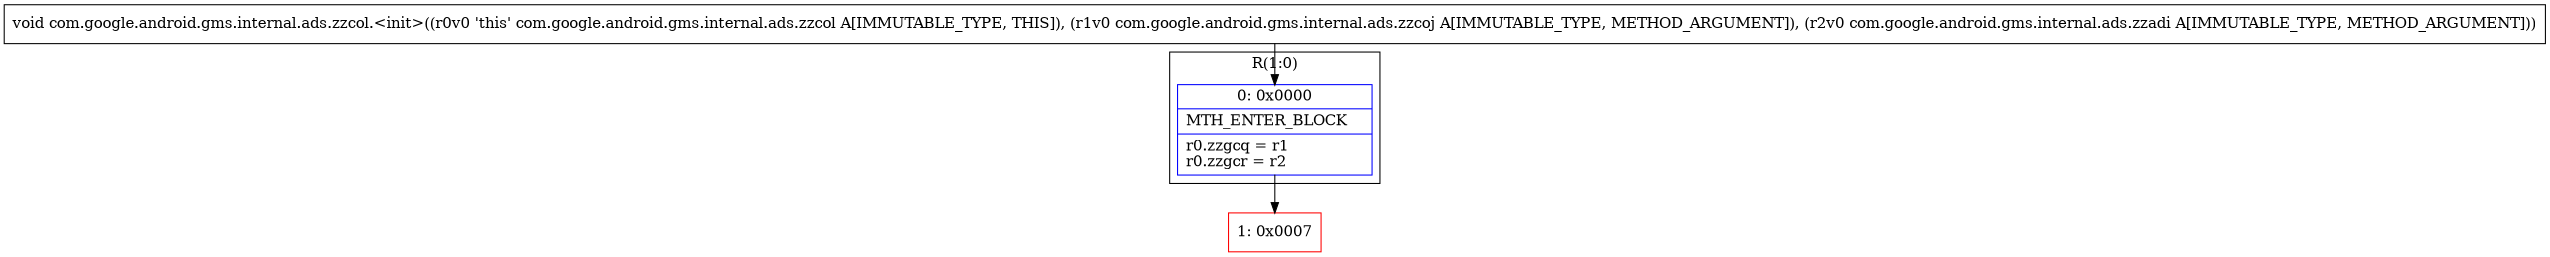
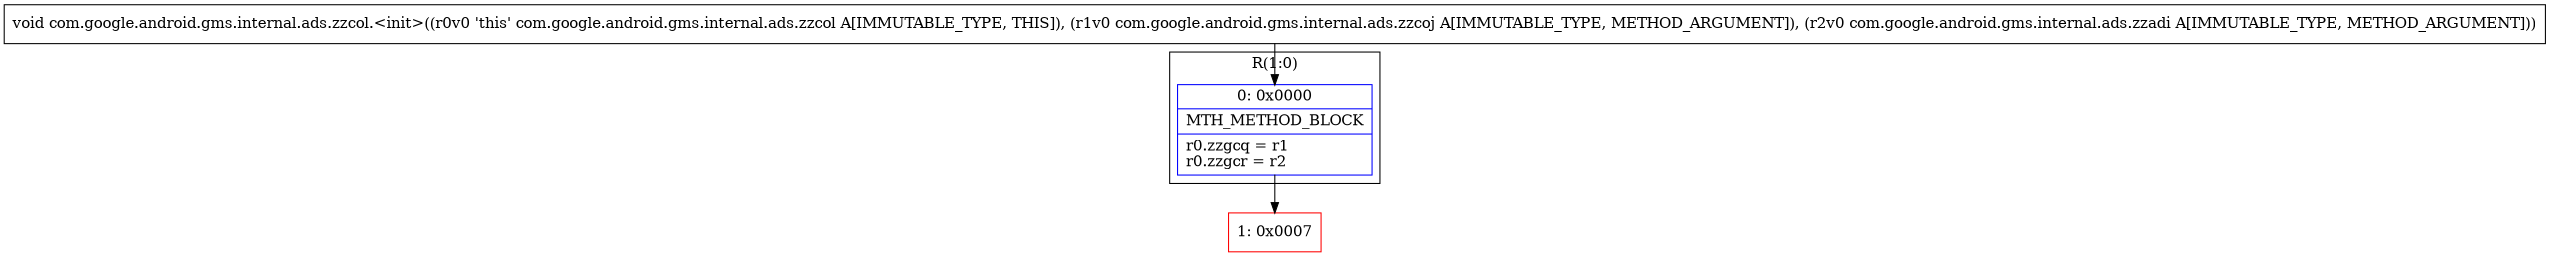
(1267, 121) -> (1275, 121)
